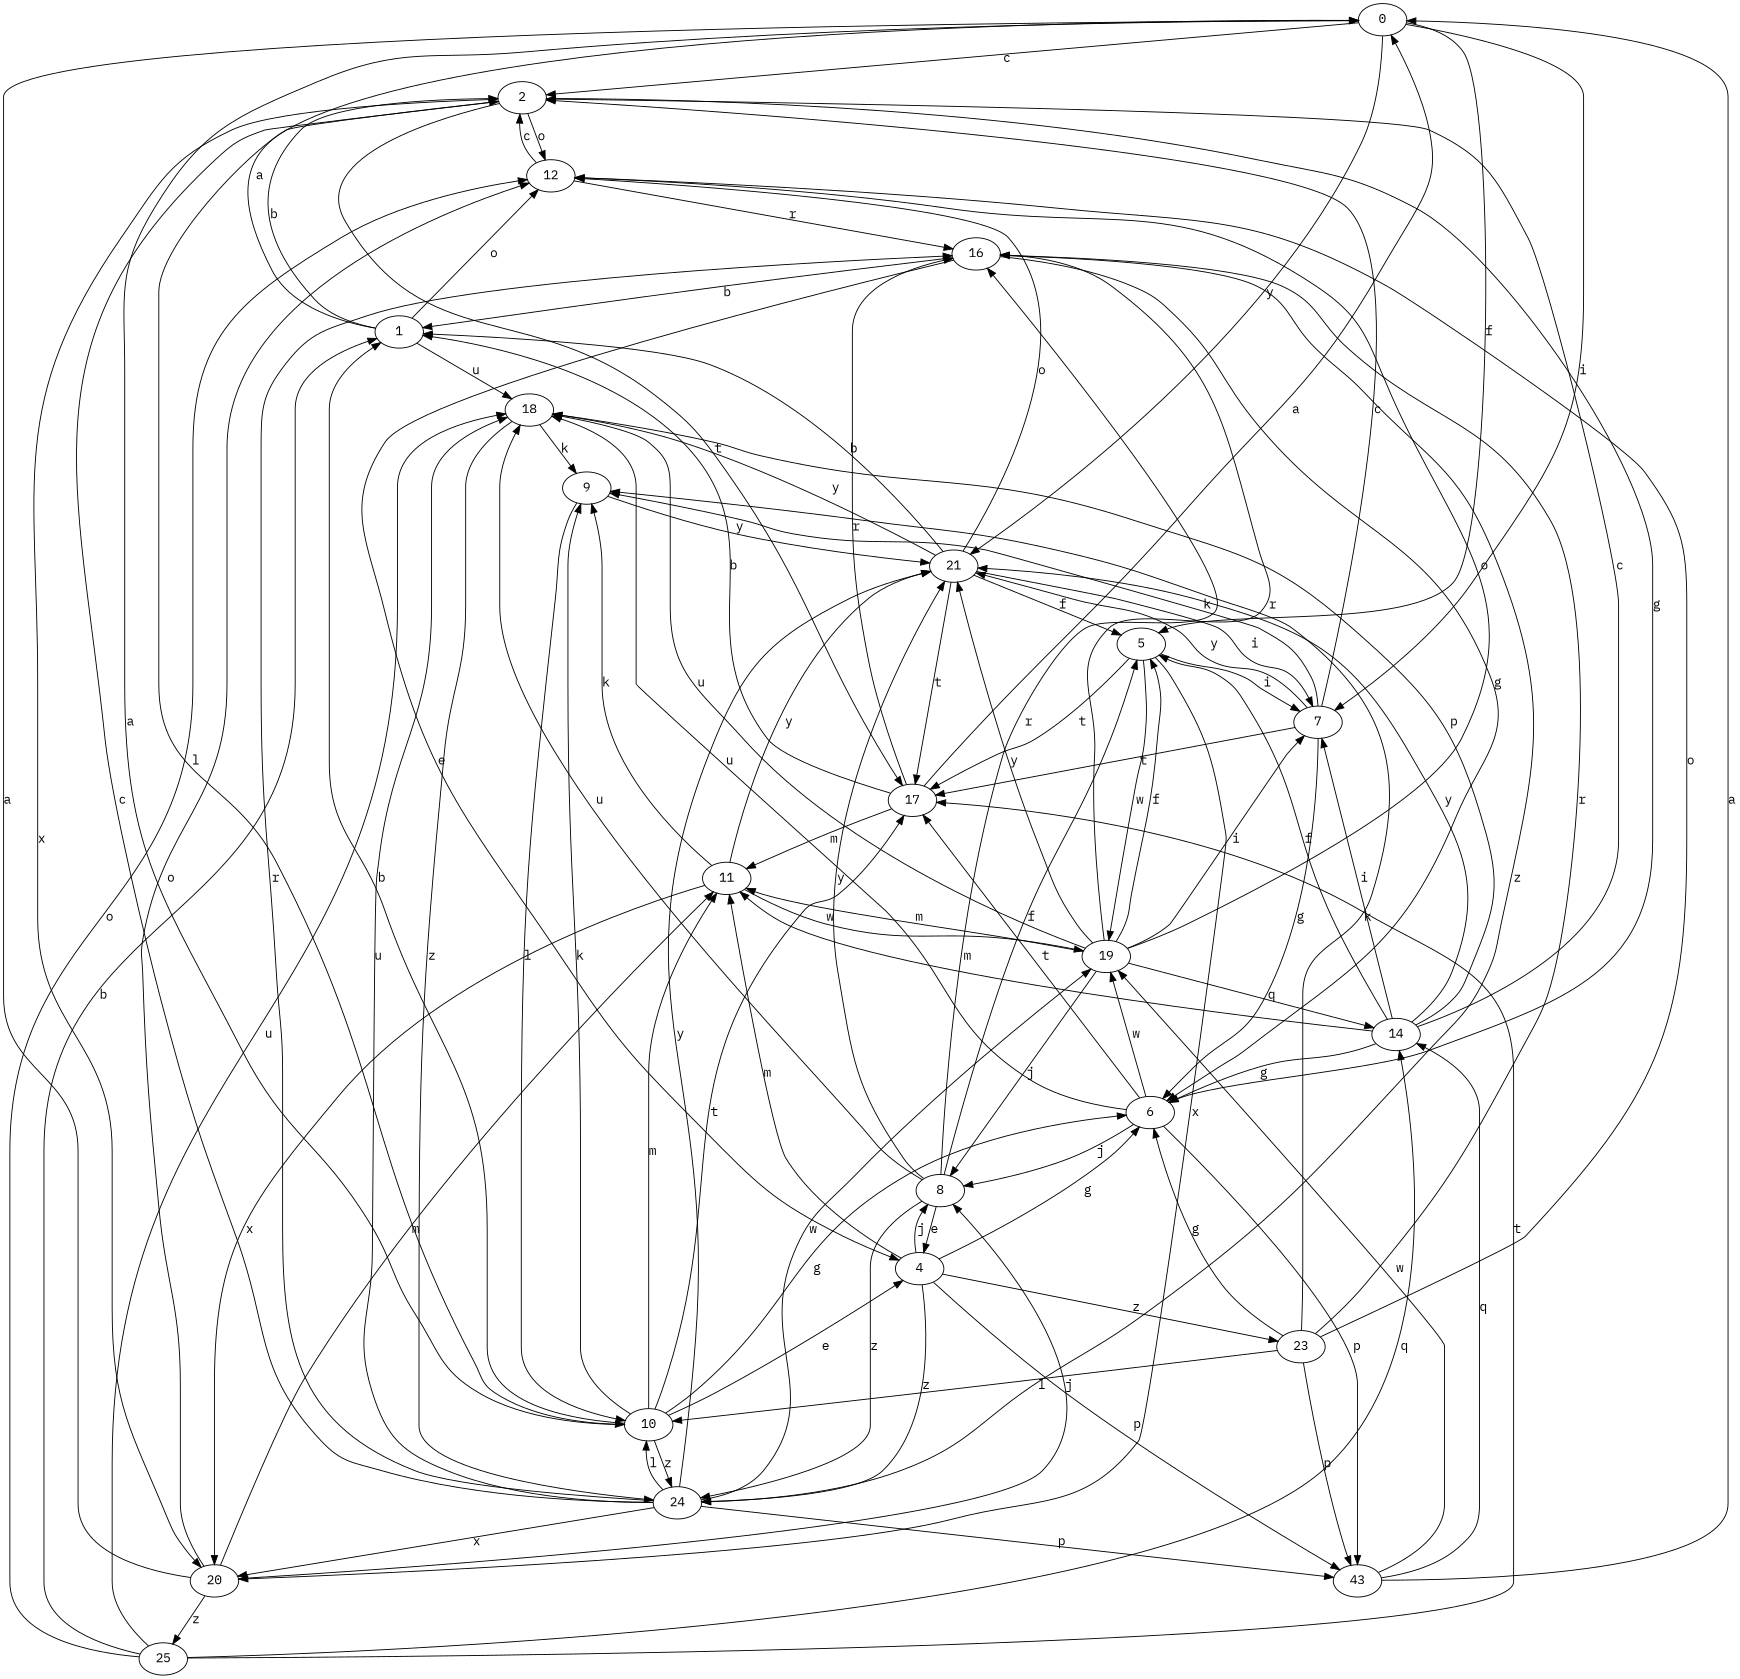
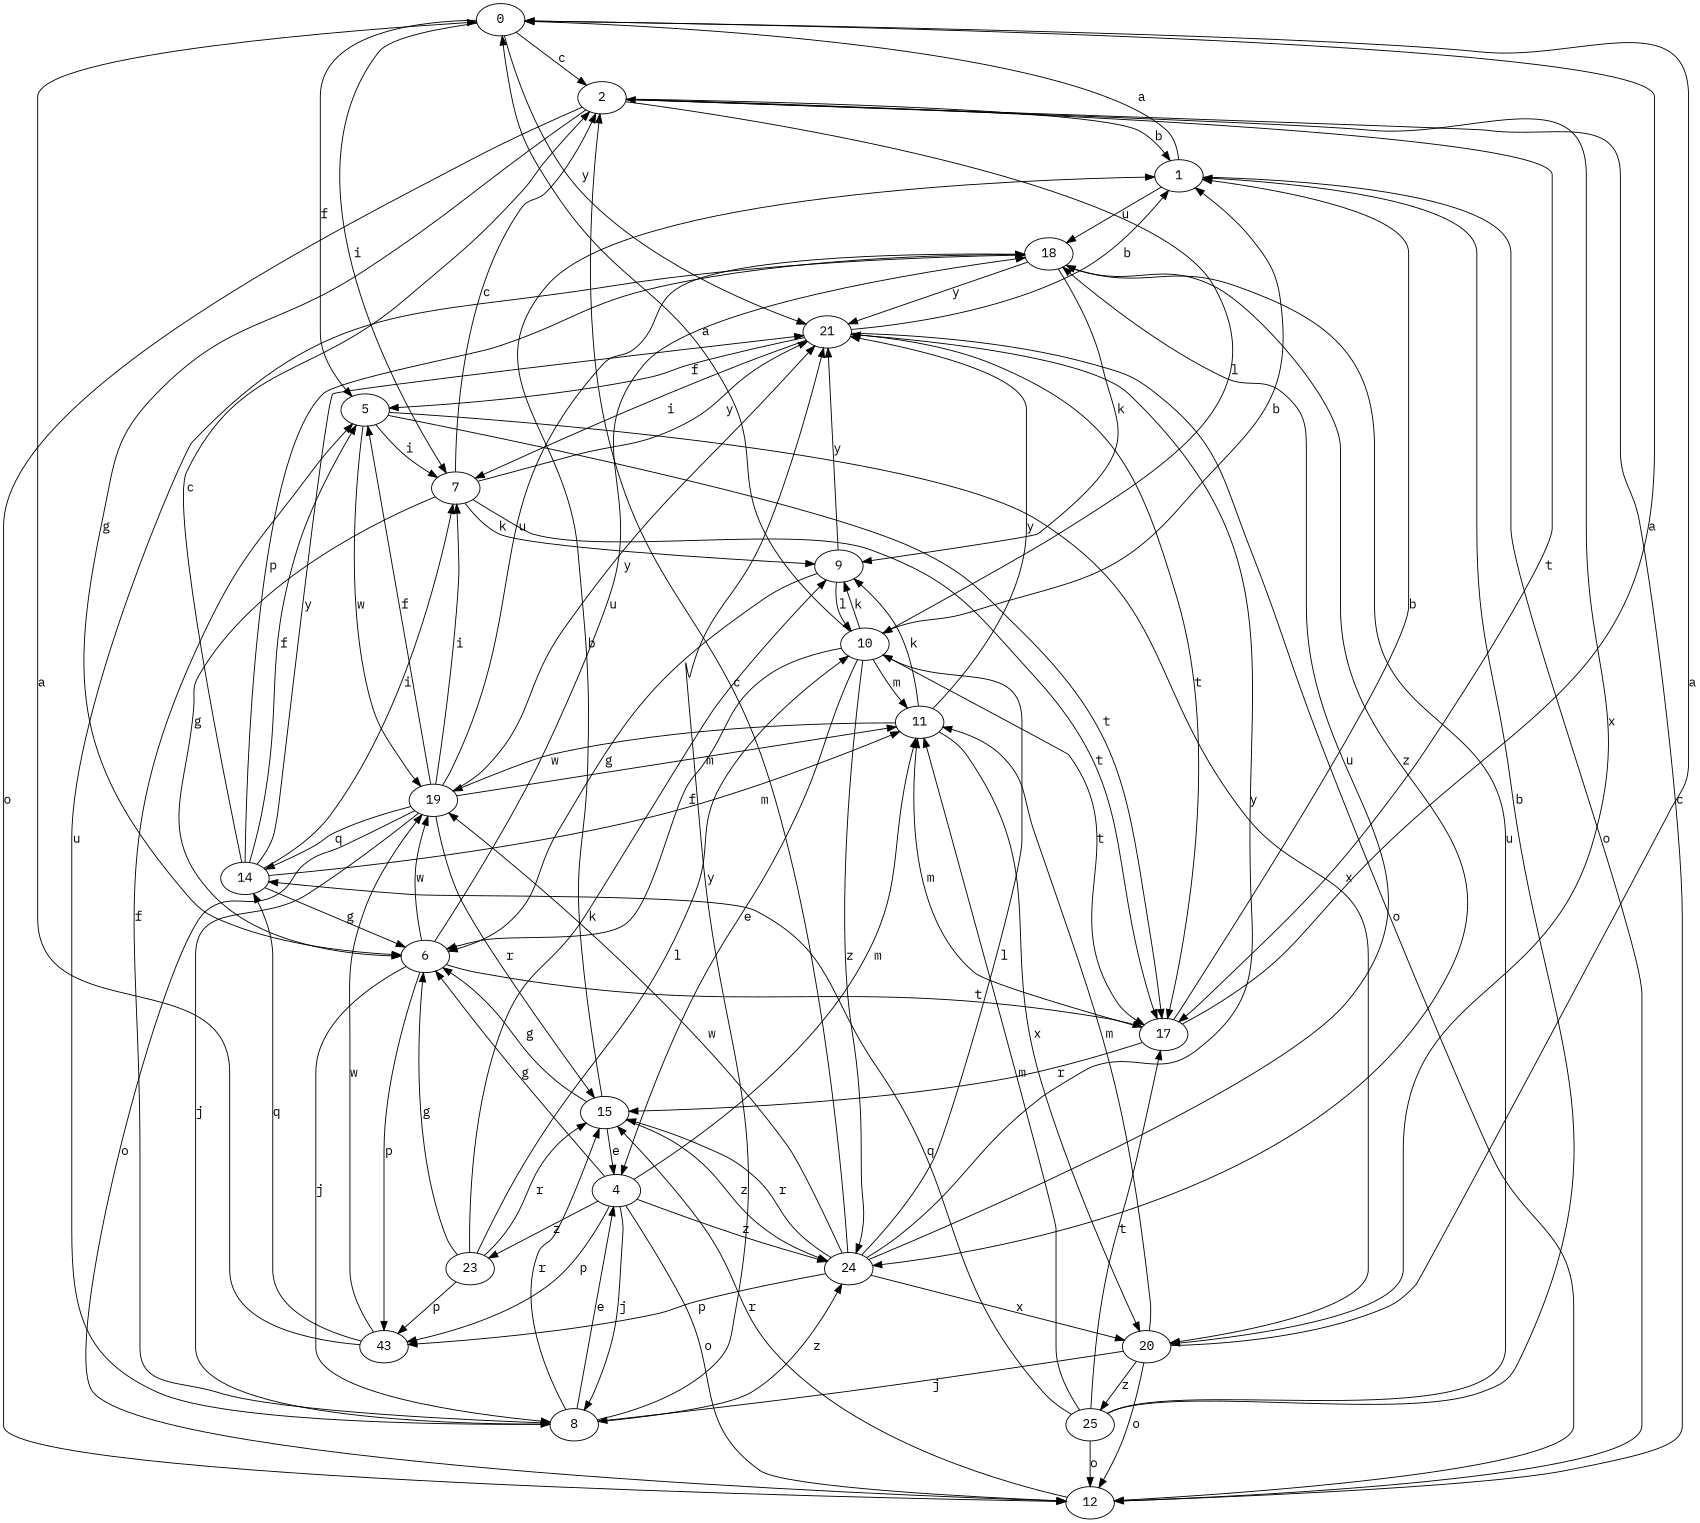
(281, 157) -> (901, 107)
(976, 254) -> (605, 1113)
(755, 469) -> (942, 292)
(1651, 482) -> (759, 1470)
none -> (621, 731)
none -> (1021, 1094)
(817, 1269) -> (692, 800)
